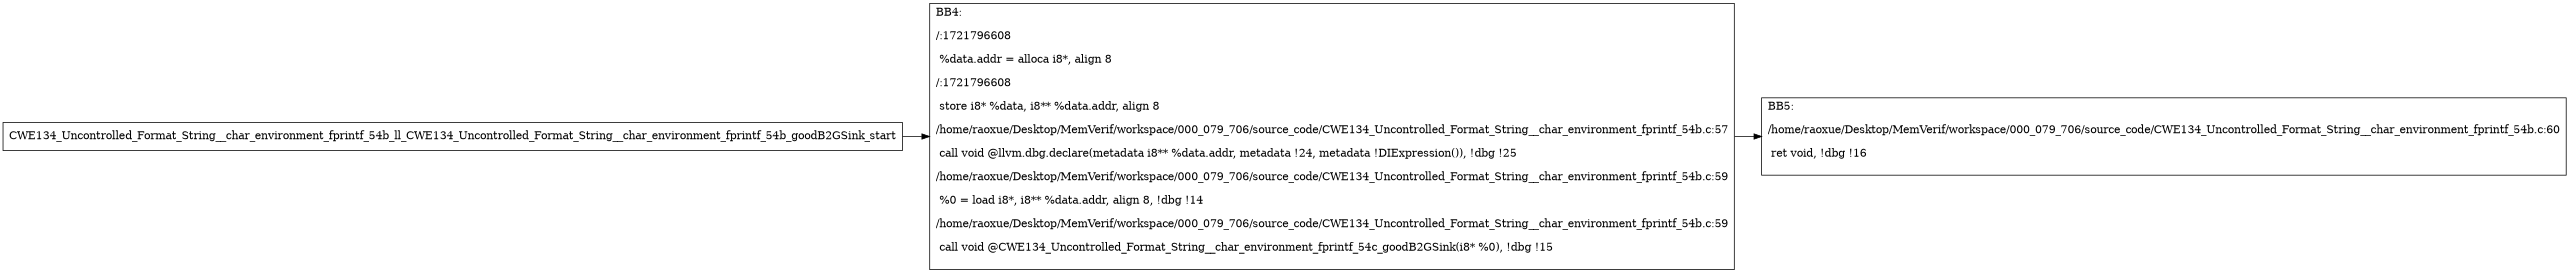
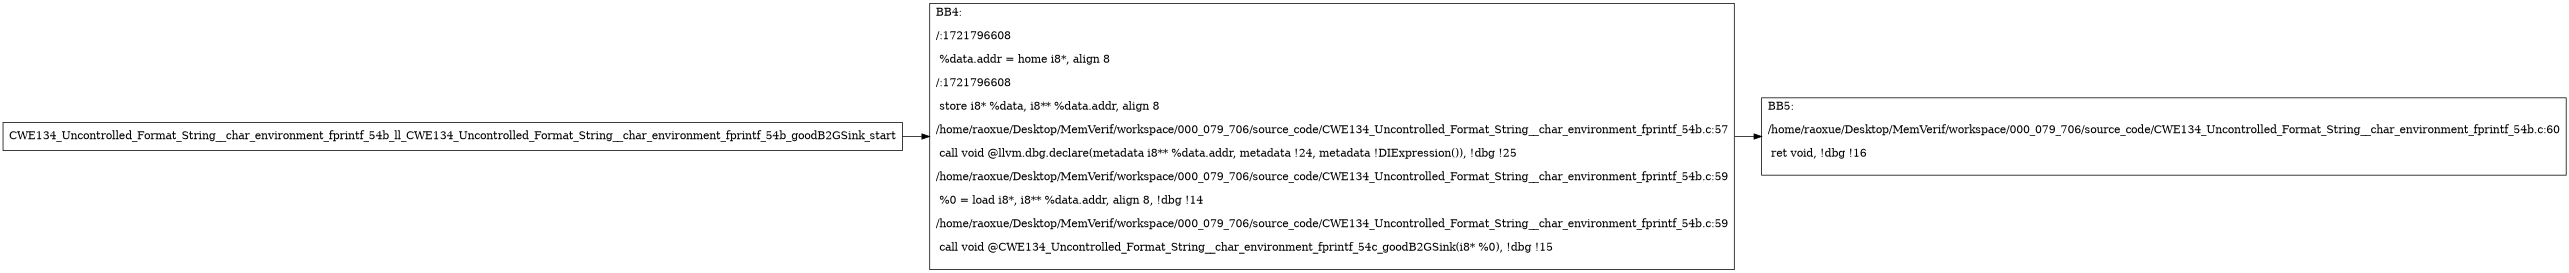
(1024, 60) -> (1023, 60)
